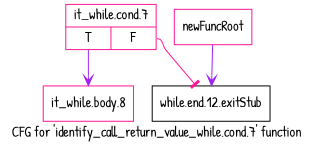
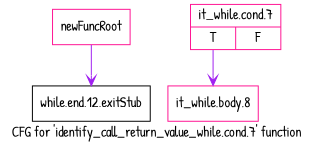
(174, 60) -> none
